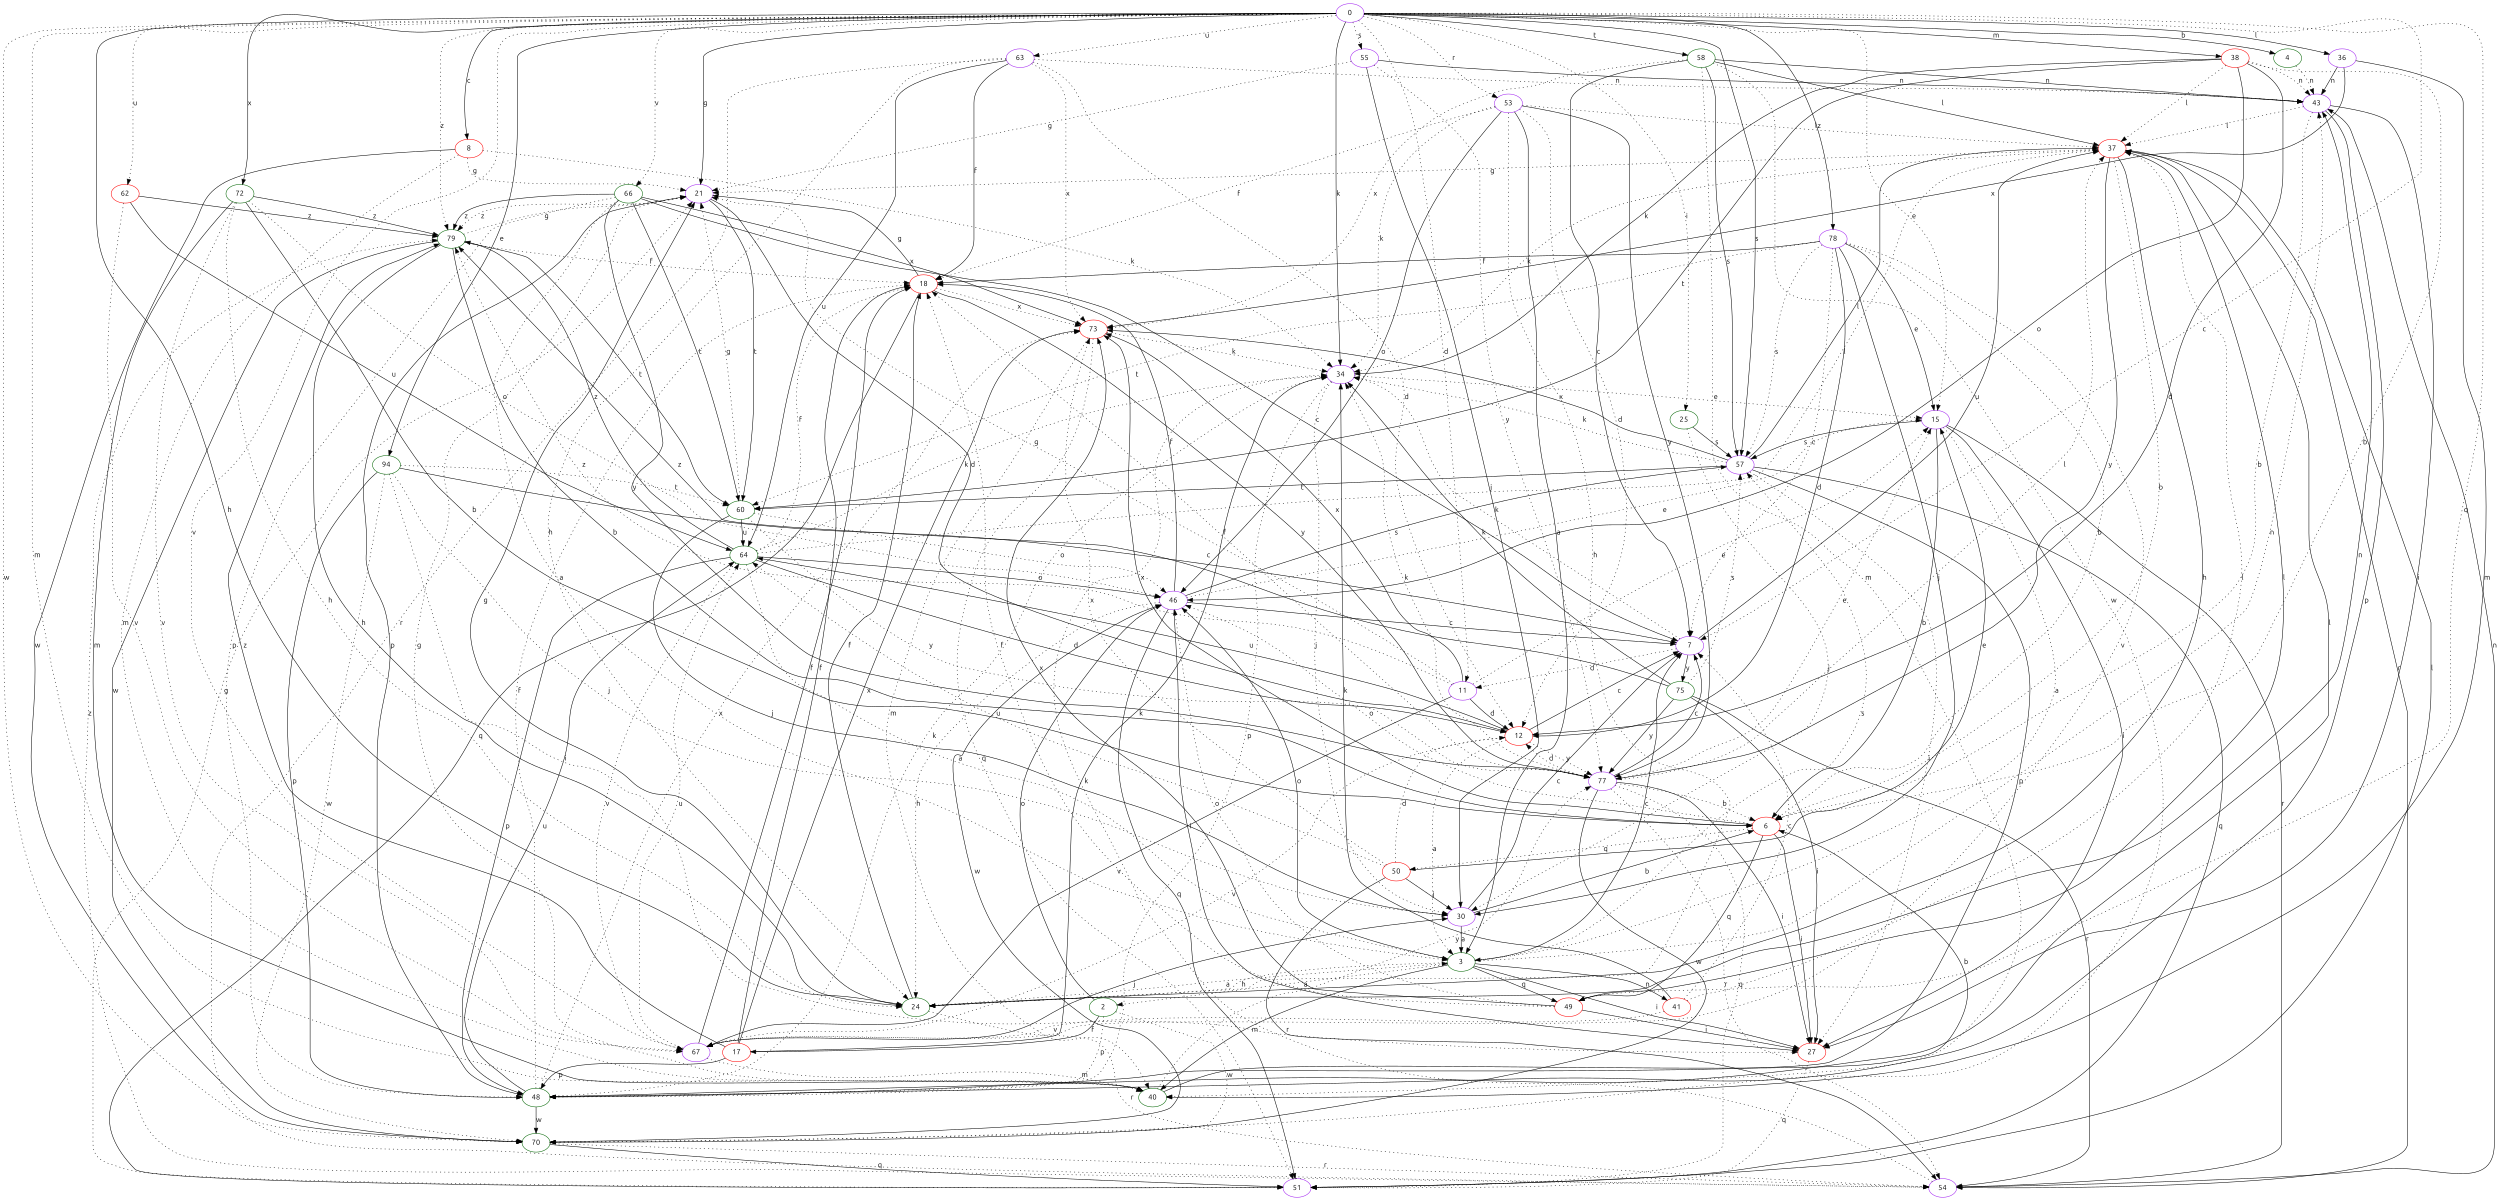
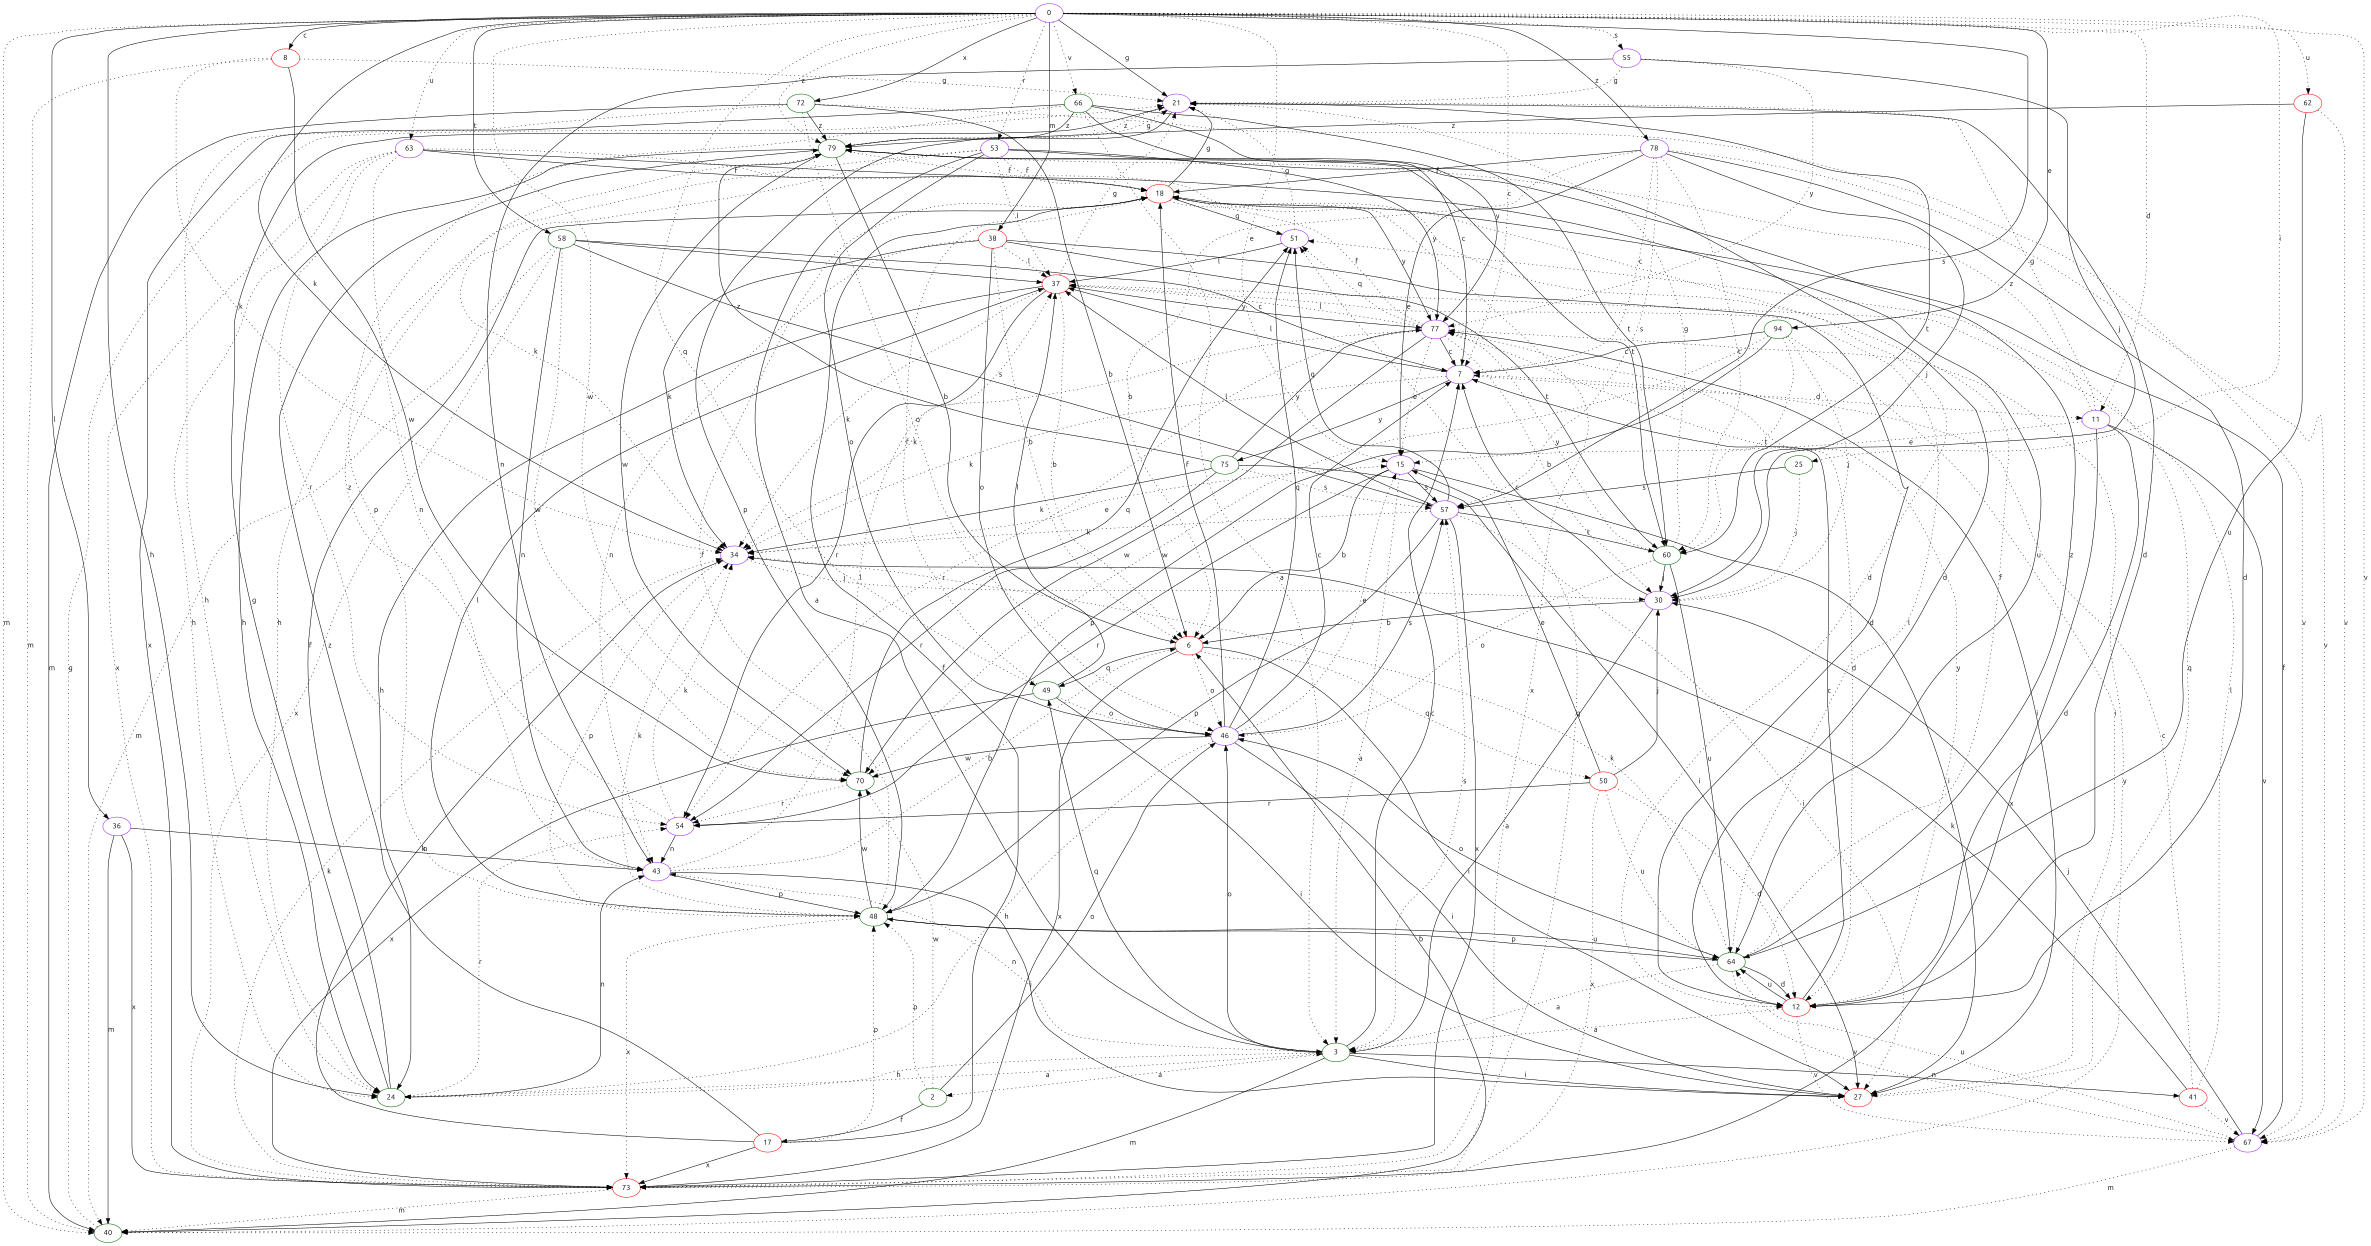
(2288, 58) -> none
(1977, 397) -> (1271, 329)
(1615, 418) -> (1823, 302)
(1691, 797) -> (1542, 465)
(1569, 1007) -> (1047, 691)
(1151, 1042) -> (1043, 745)
(632, 1063) -> (874, 1071)
